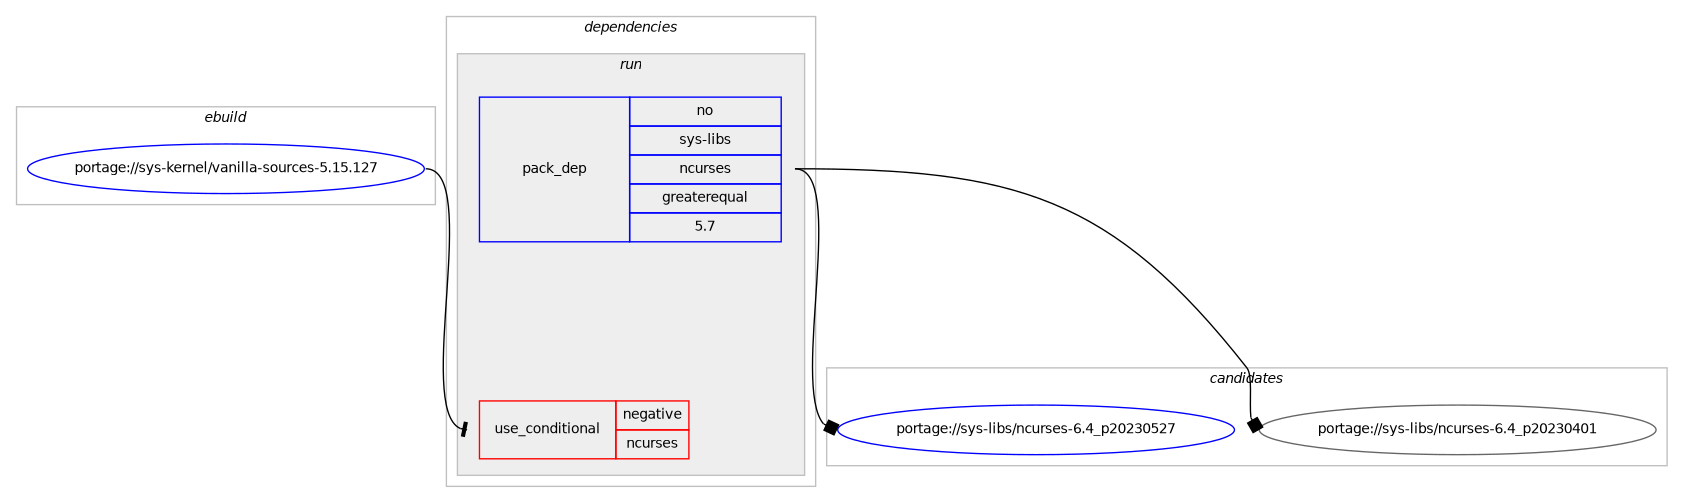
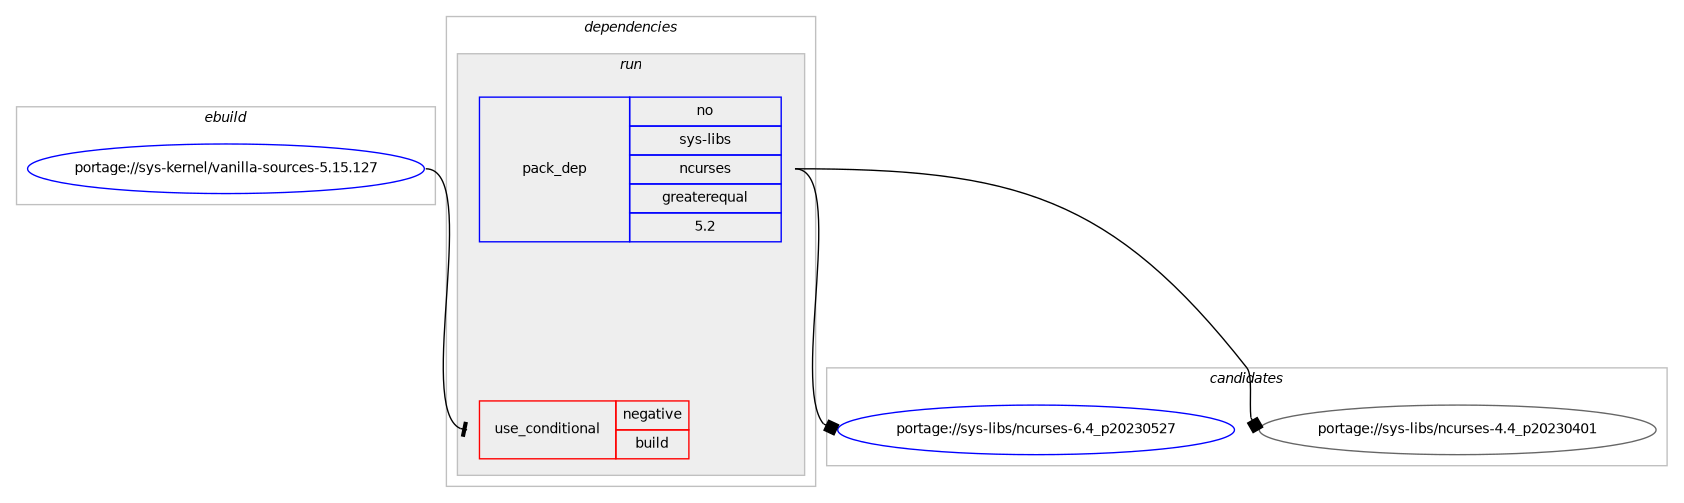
(705, 227) -> (705, 227)
(1458, 430) -> (1458, 430)
(652, 444) -> (652, 444)
